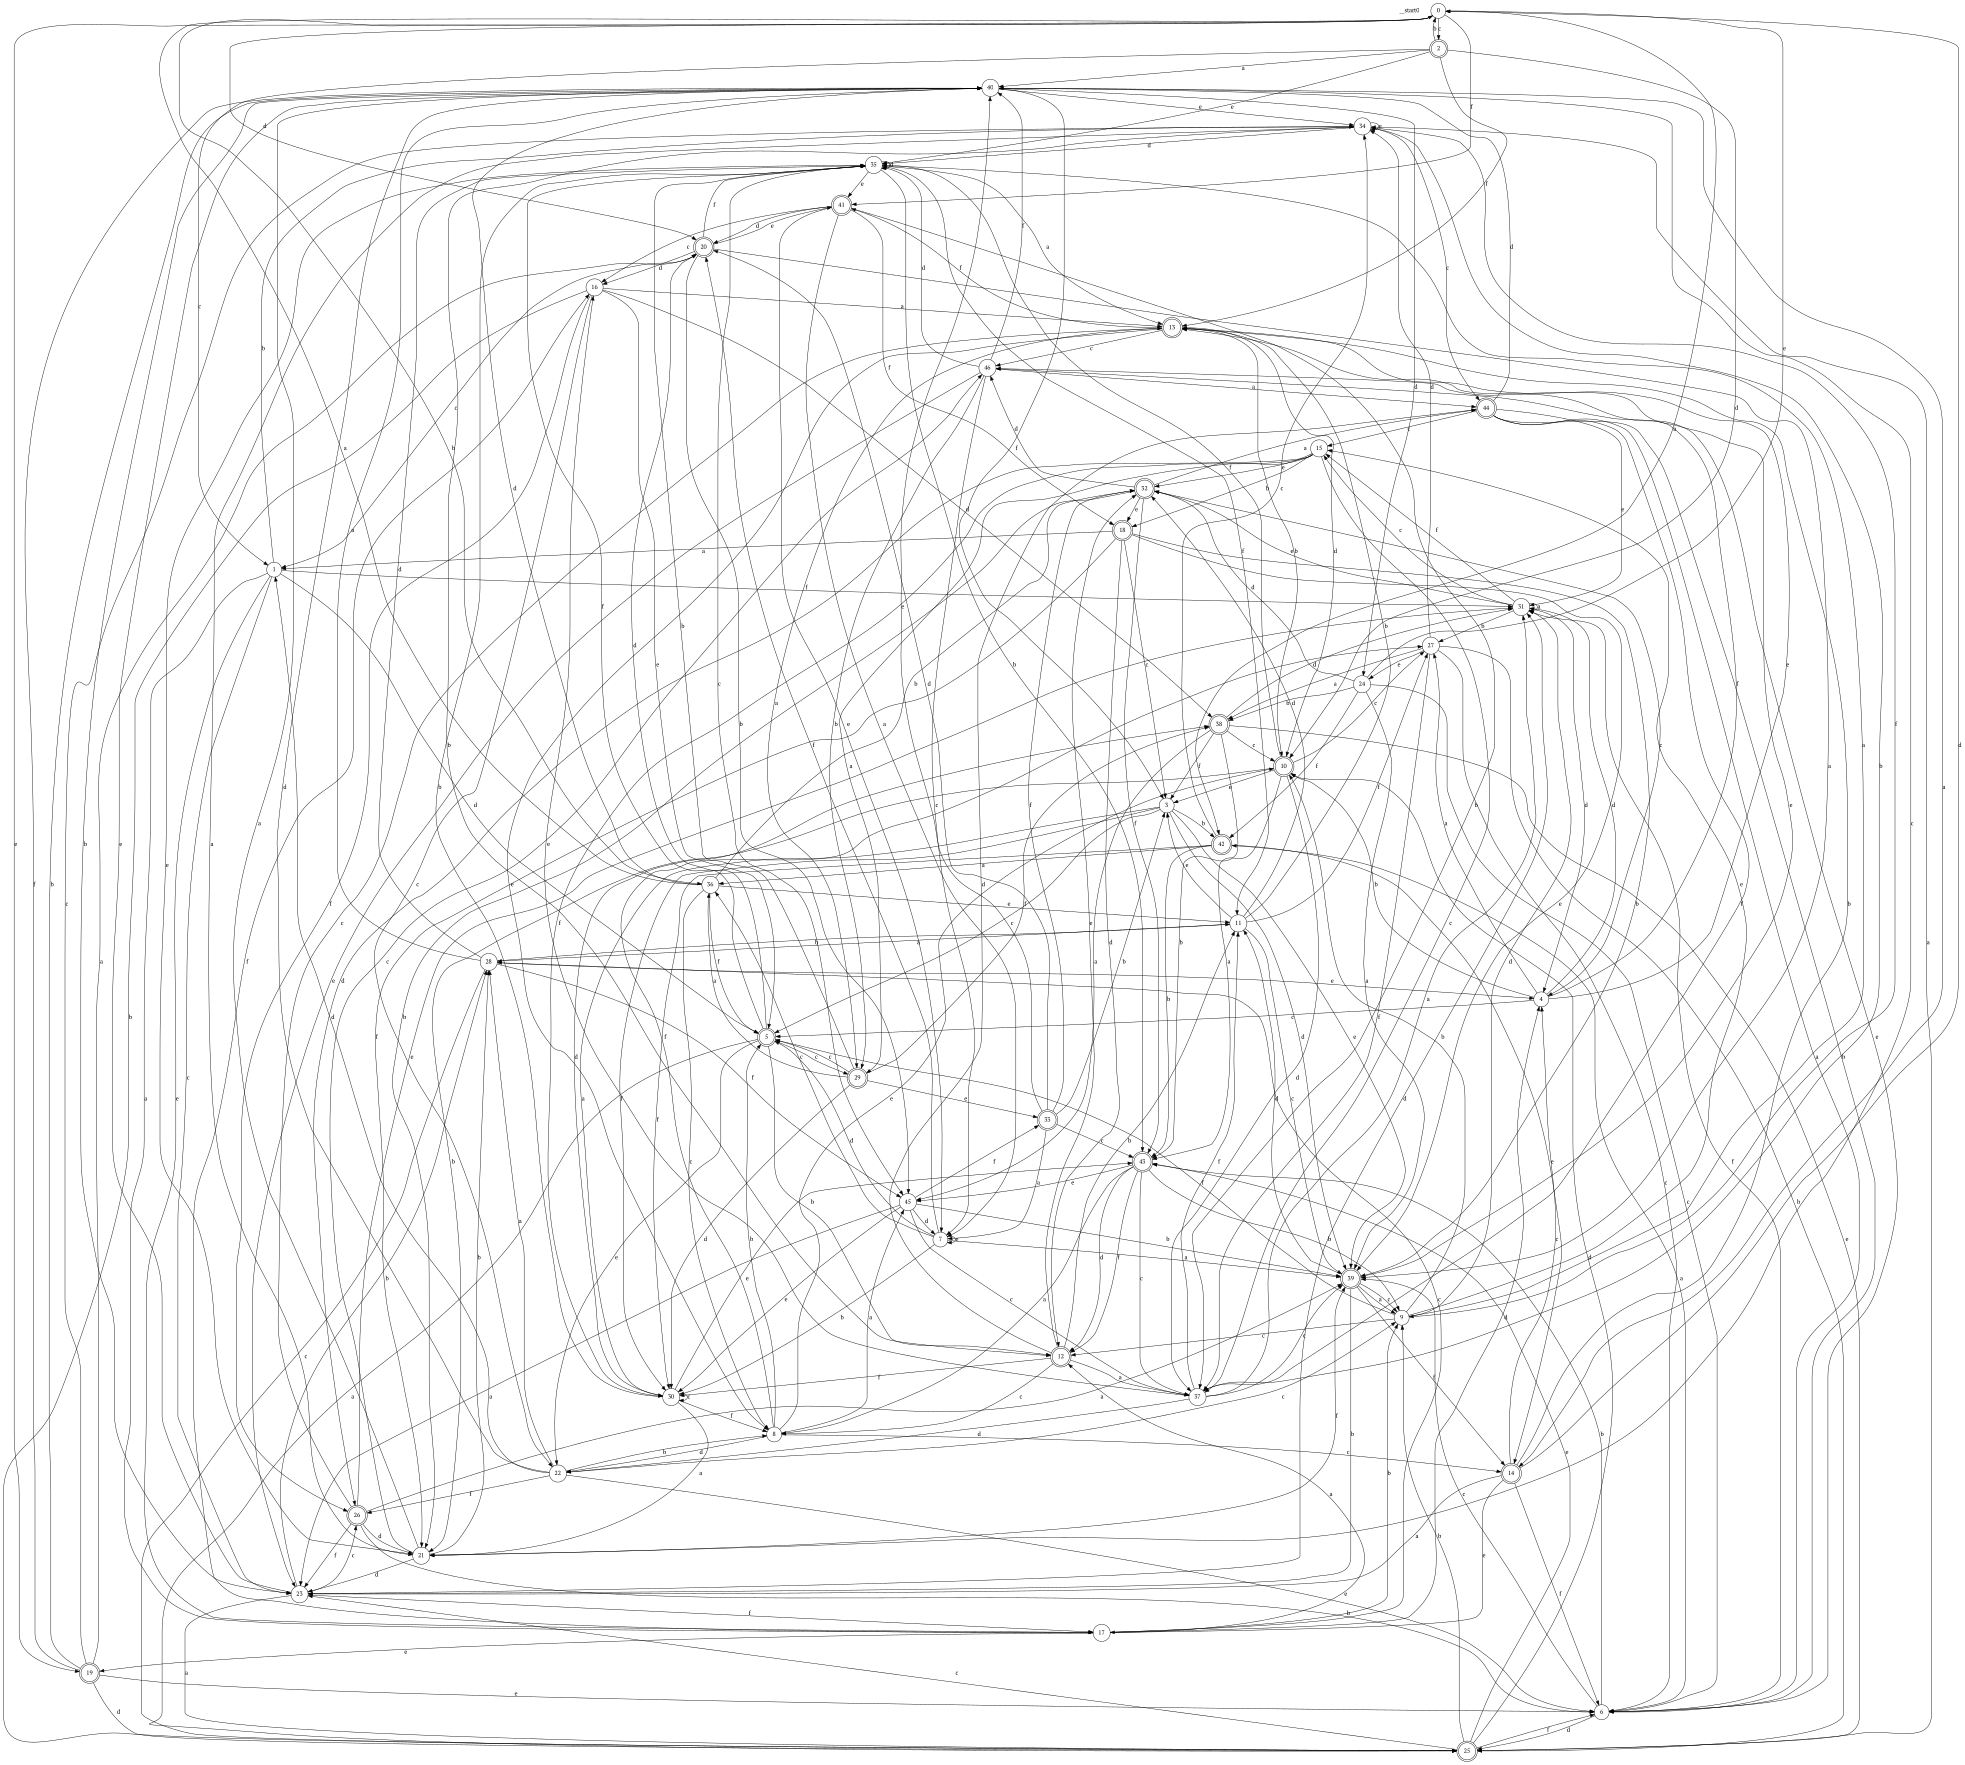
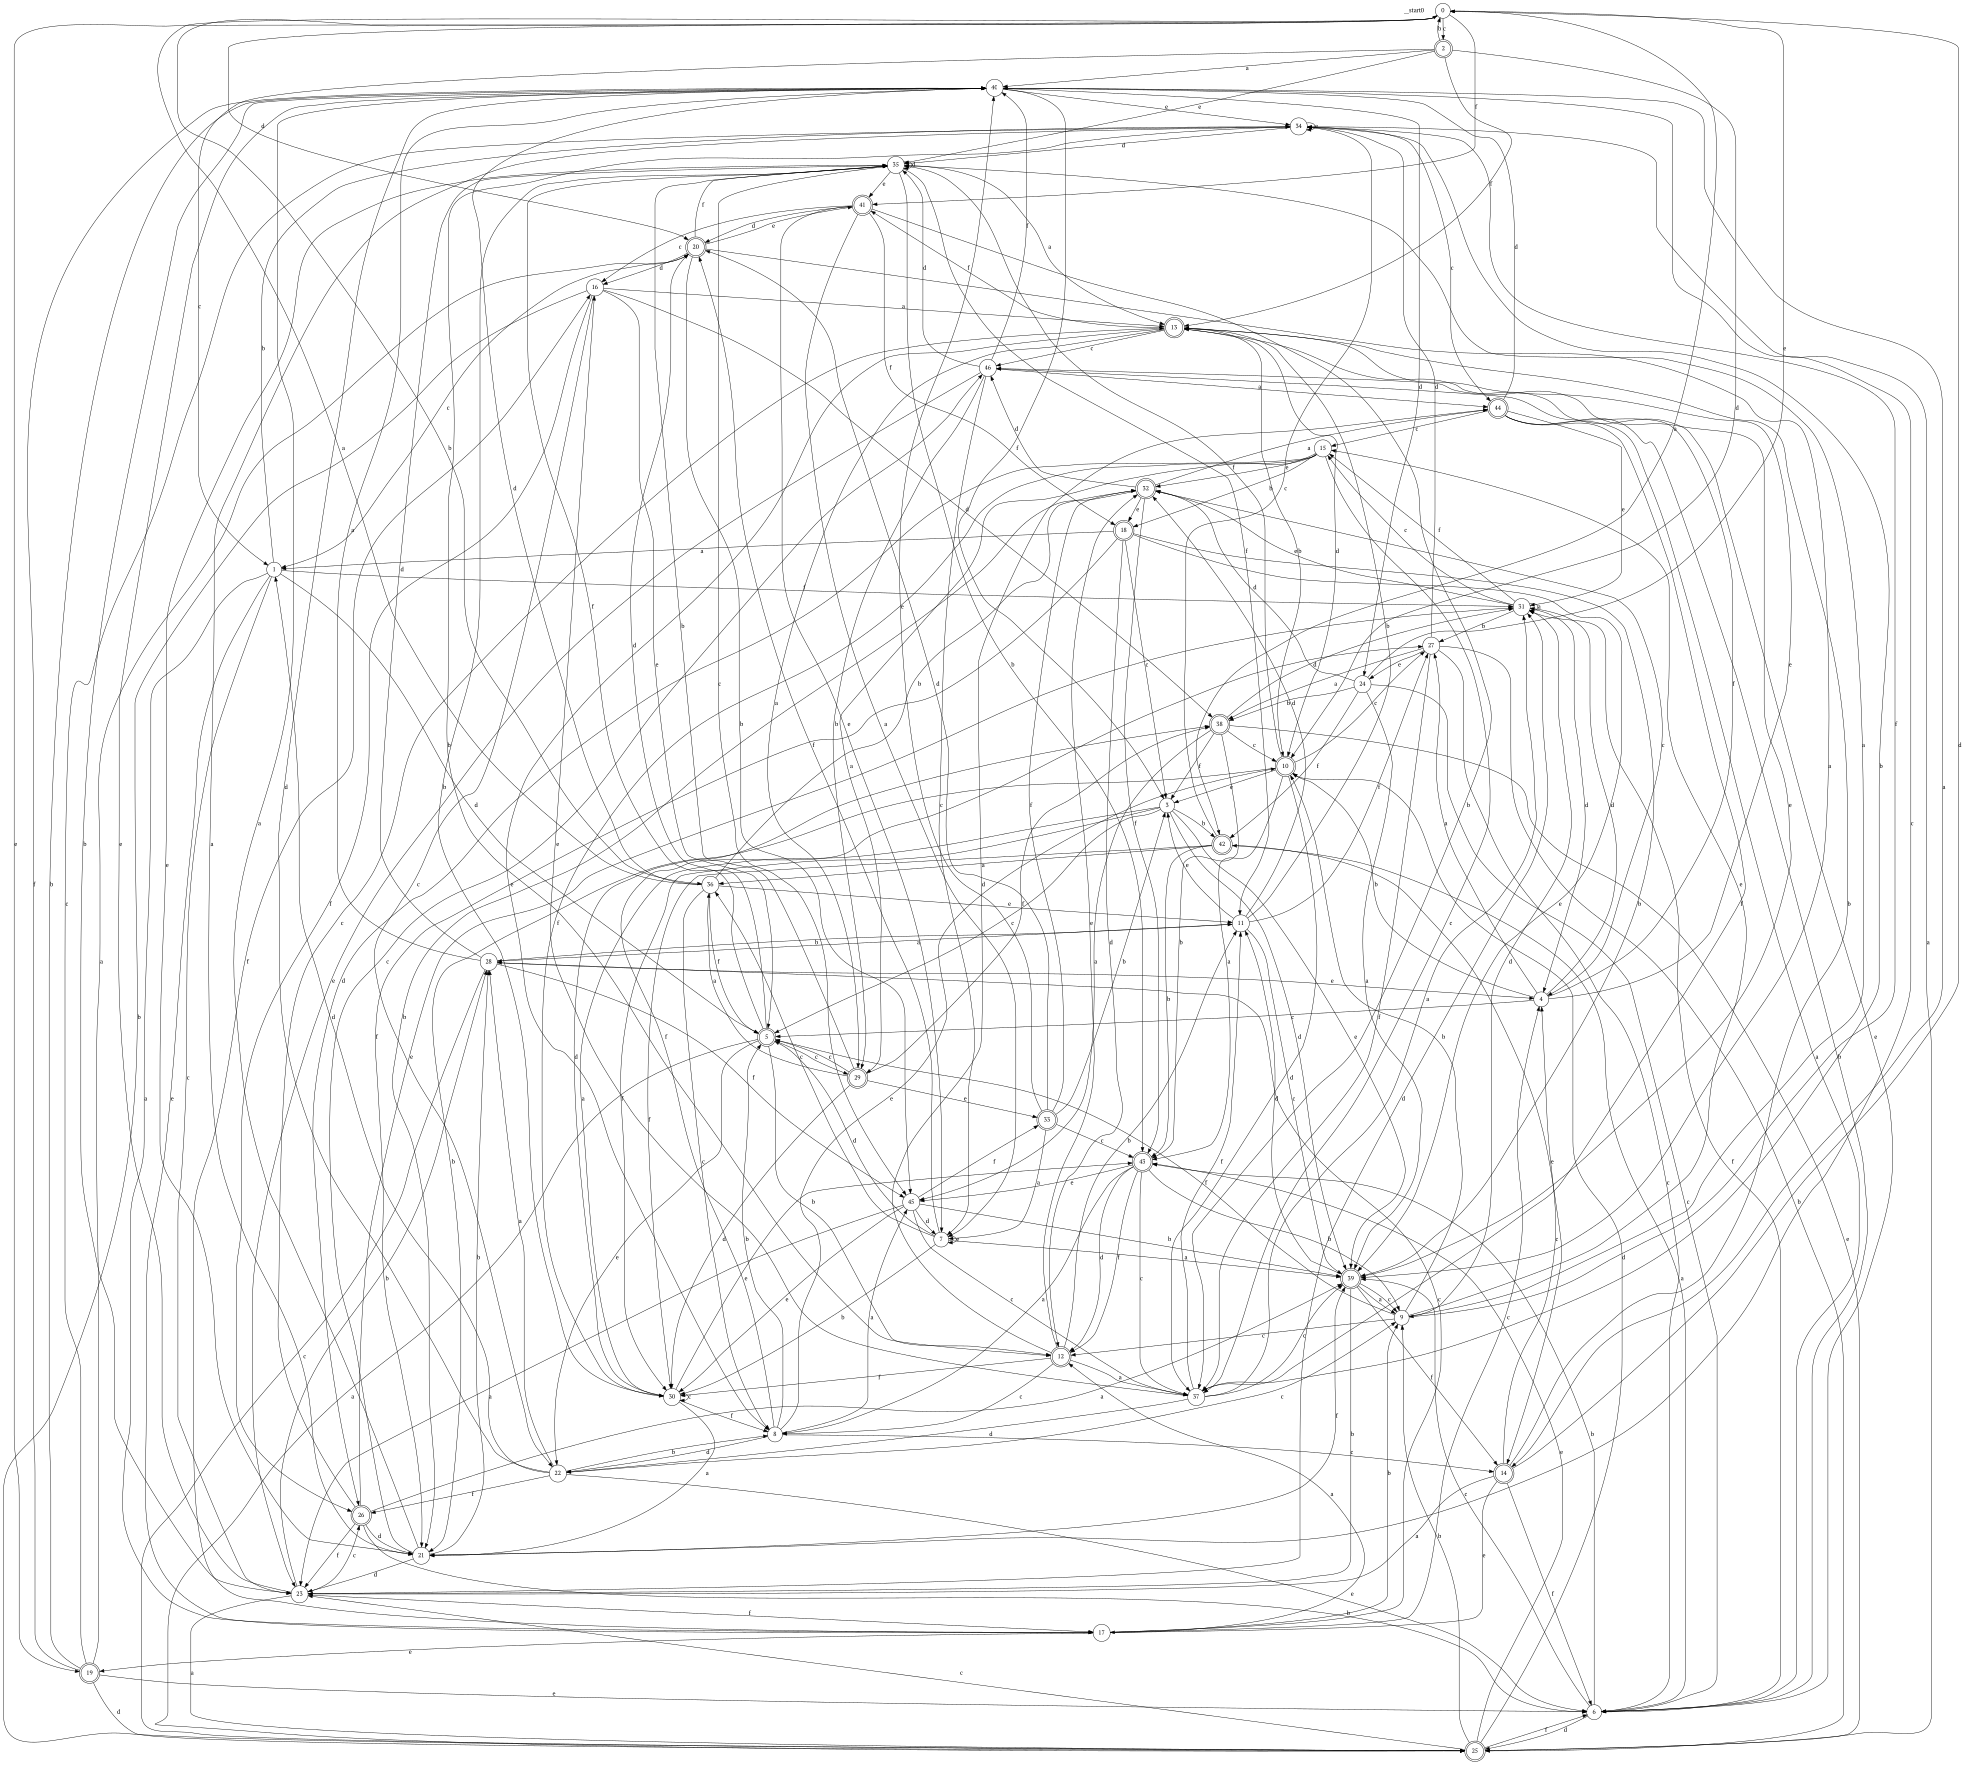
(1506, 1318) -> (1509, 1318)
